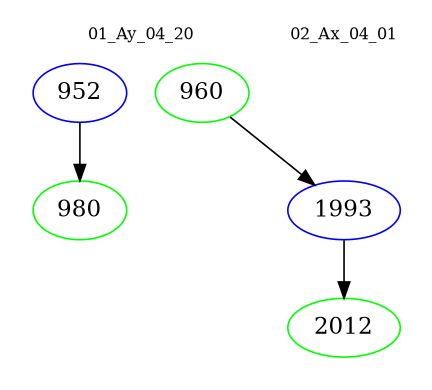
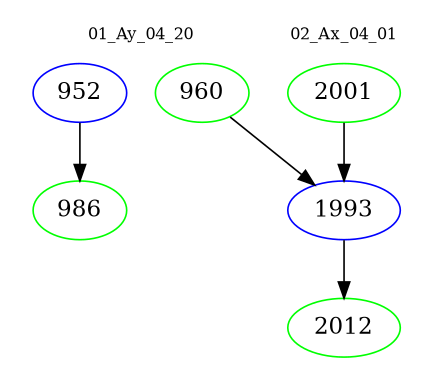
none -> (344, 93)
(80, 210) -> (80, 210)
